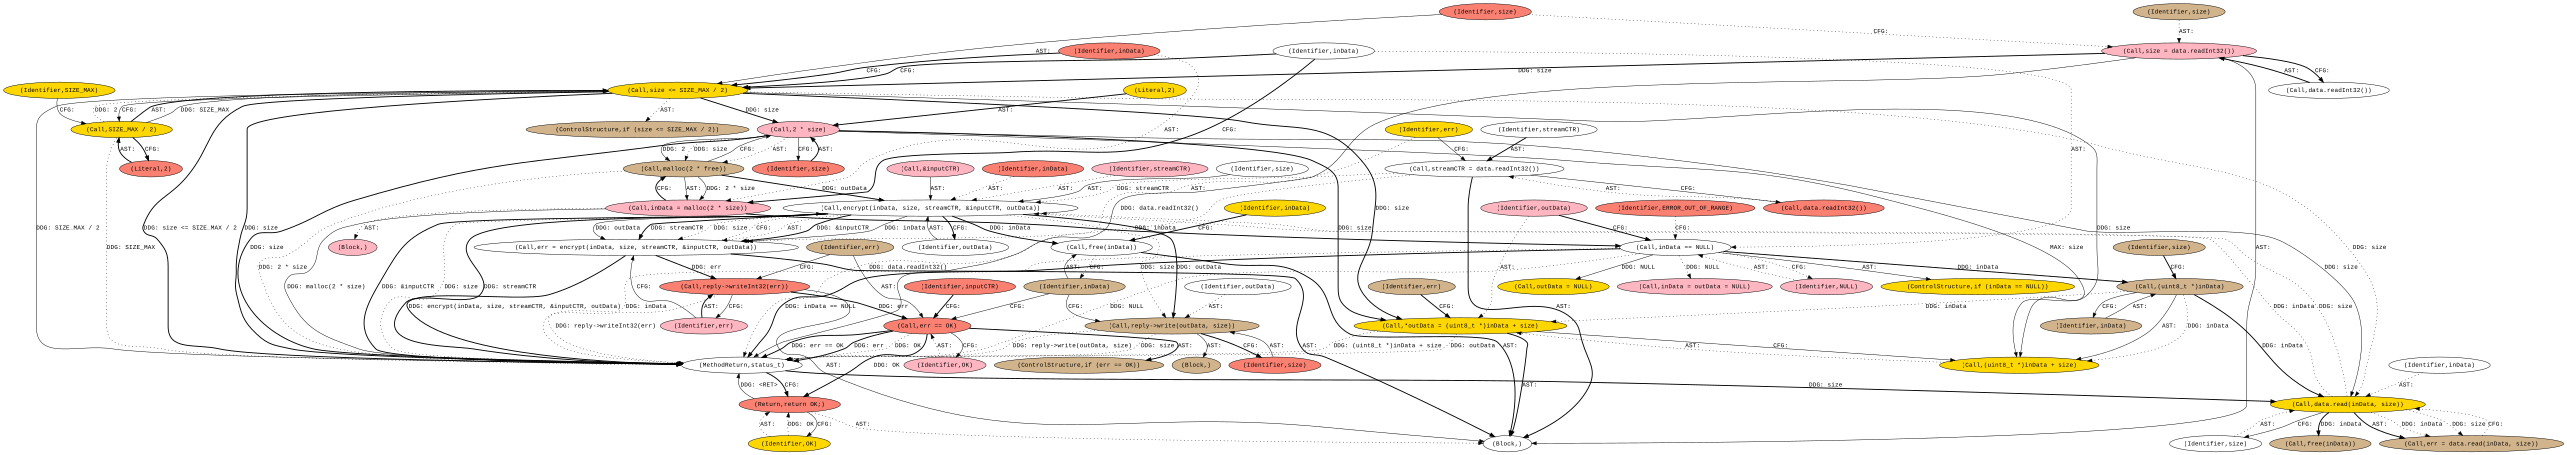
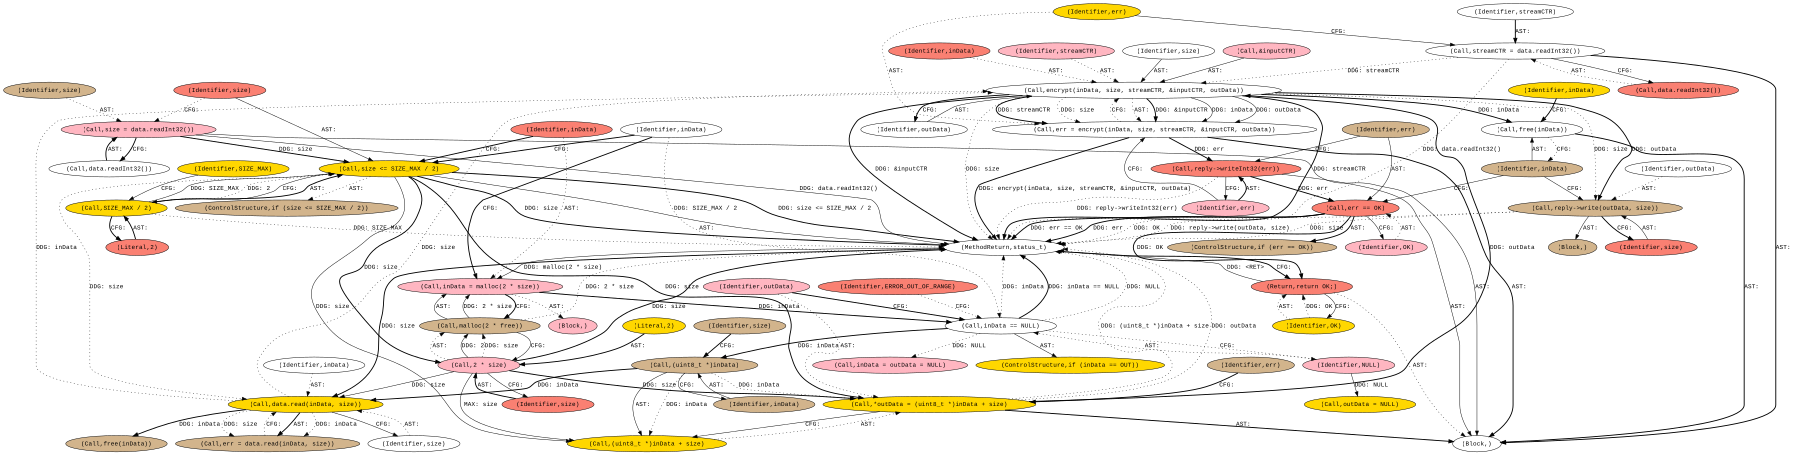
(808, 189) -> (1446, 333)
(1617, 266) -> (1353, 380)
(960, 287) -> none
(1978, 287) -> (1070, 365)
(300, 315) -> (720, 251)
